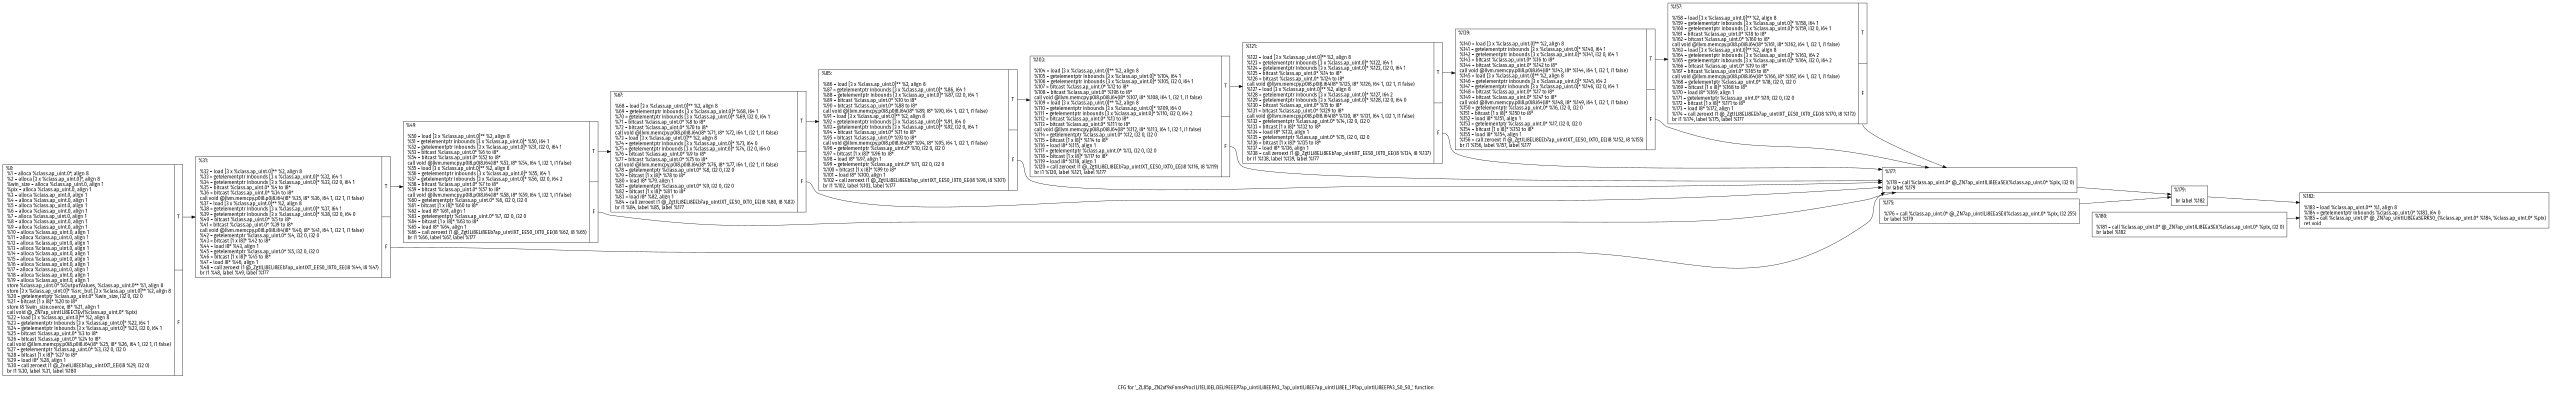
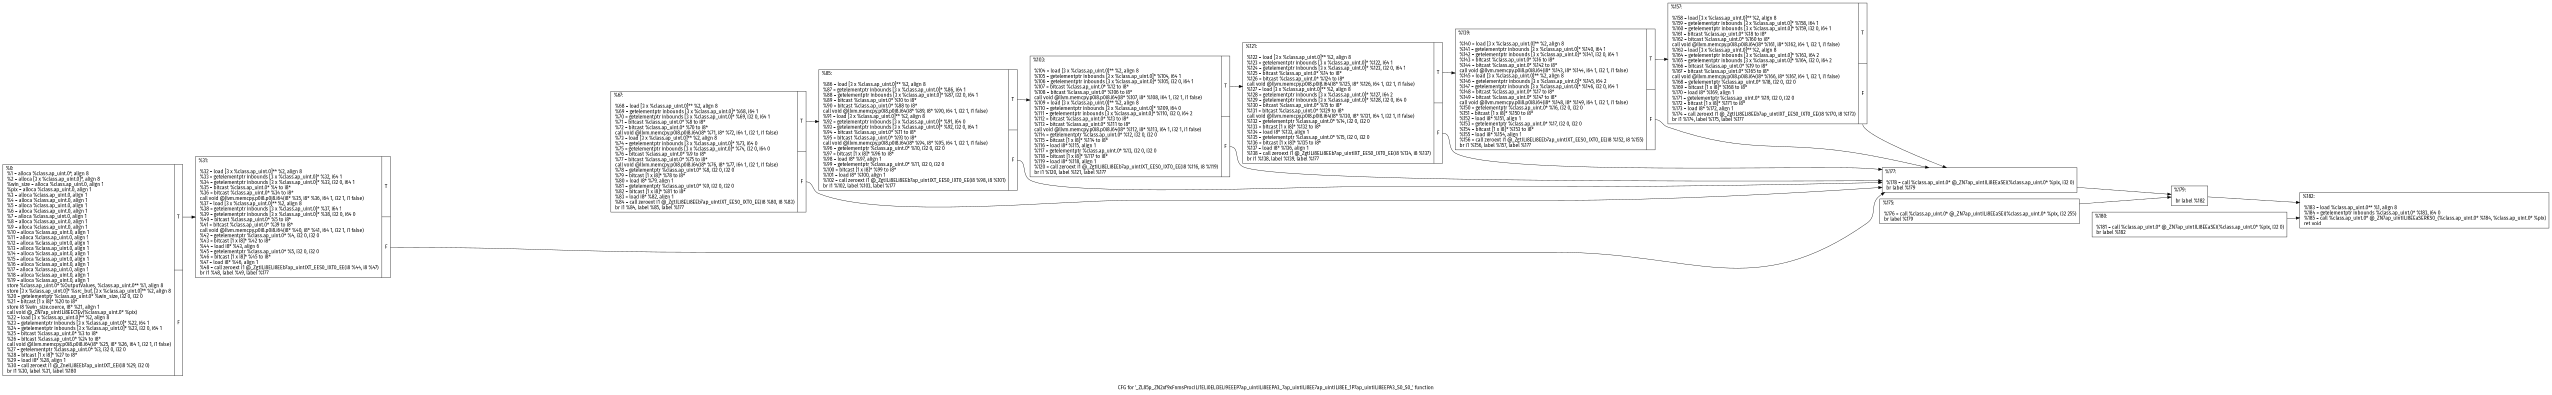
(501, 182) -> none
(229, 246) -> (229, 246)
